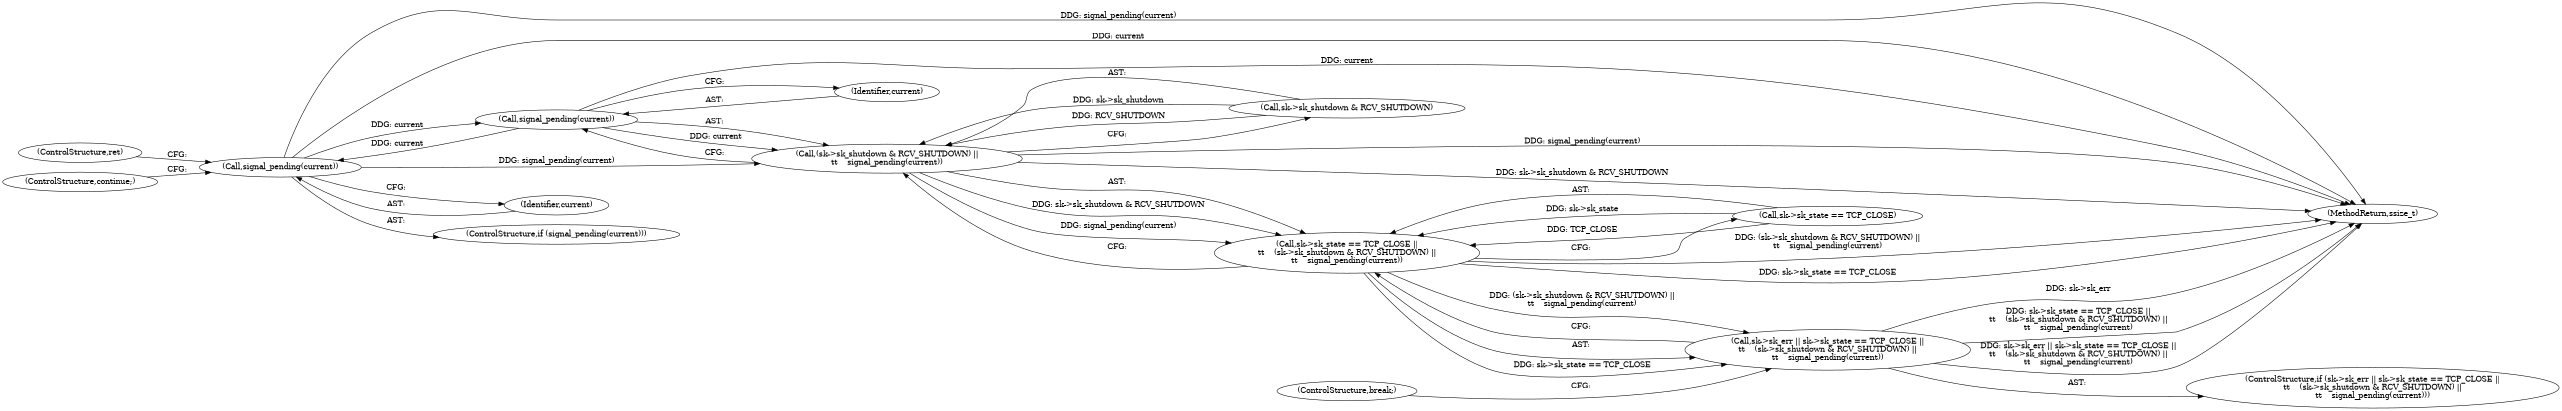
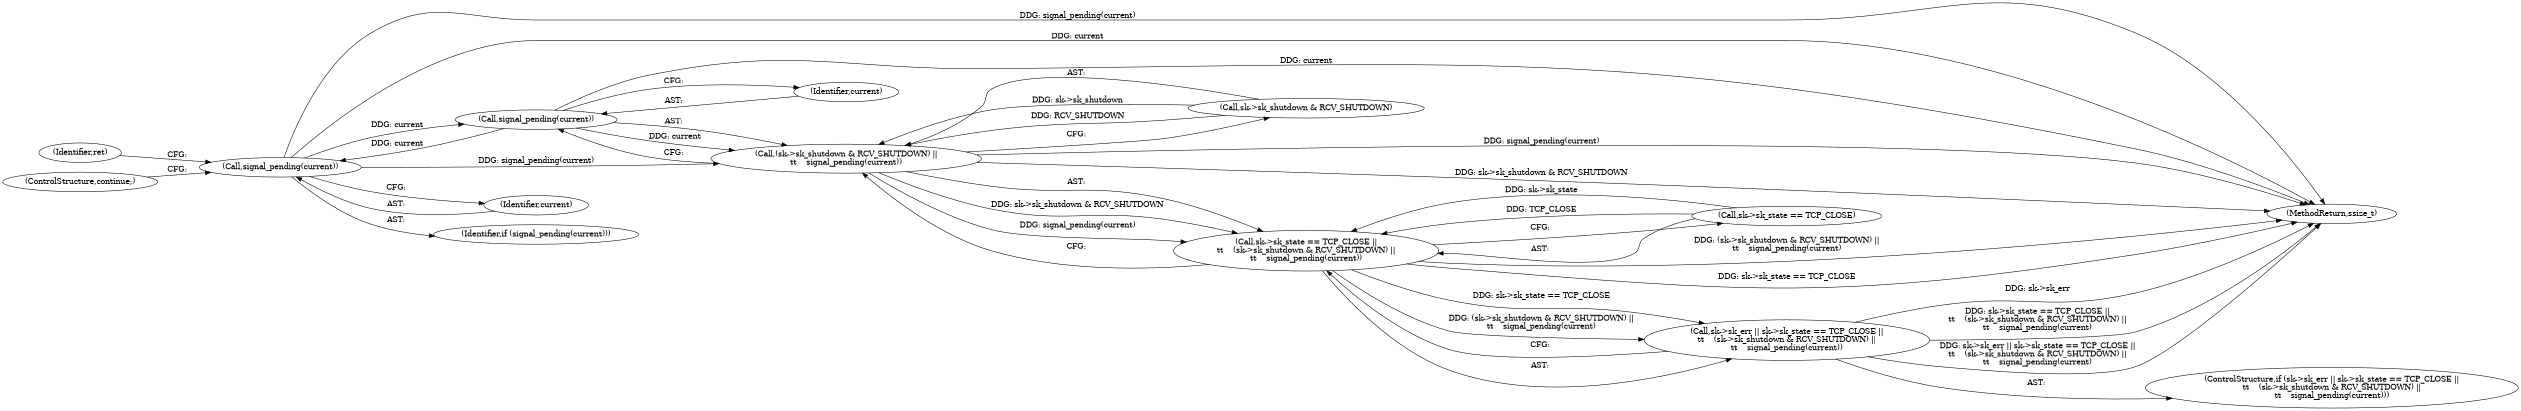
(80, 153) -> (80, 153)
(557, 234) -> (536, 234)
(1347, 391) -> none
